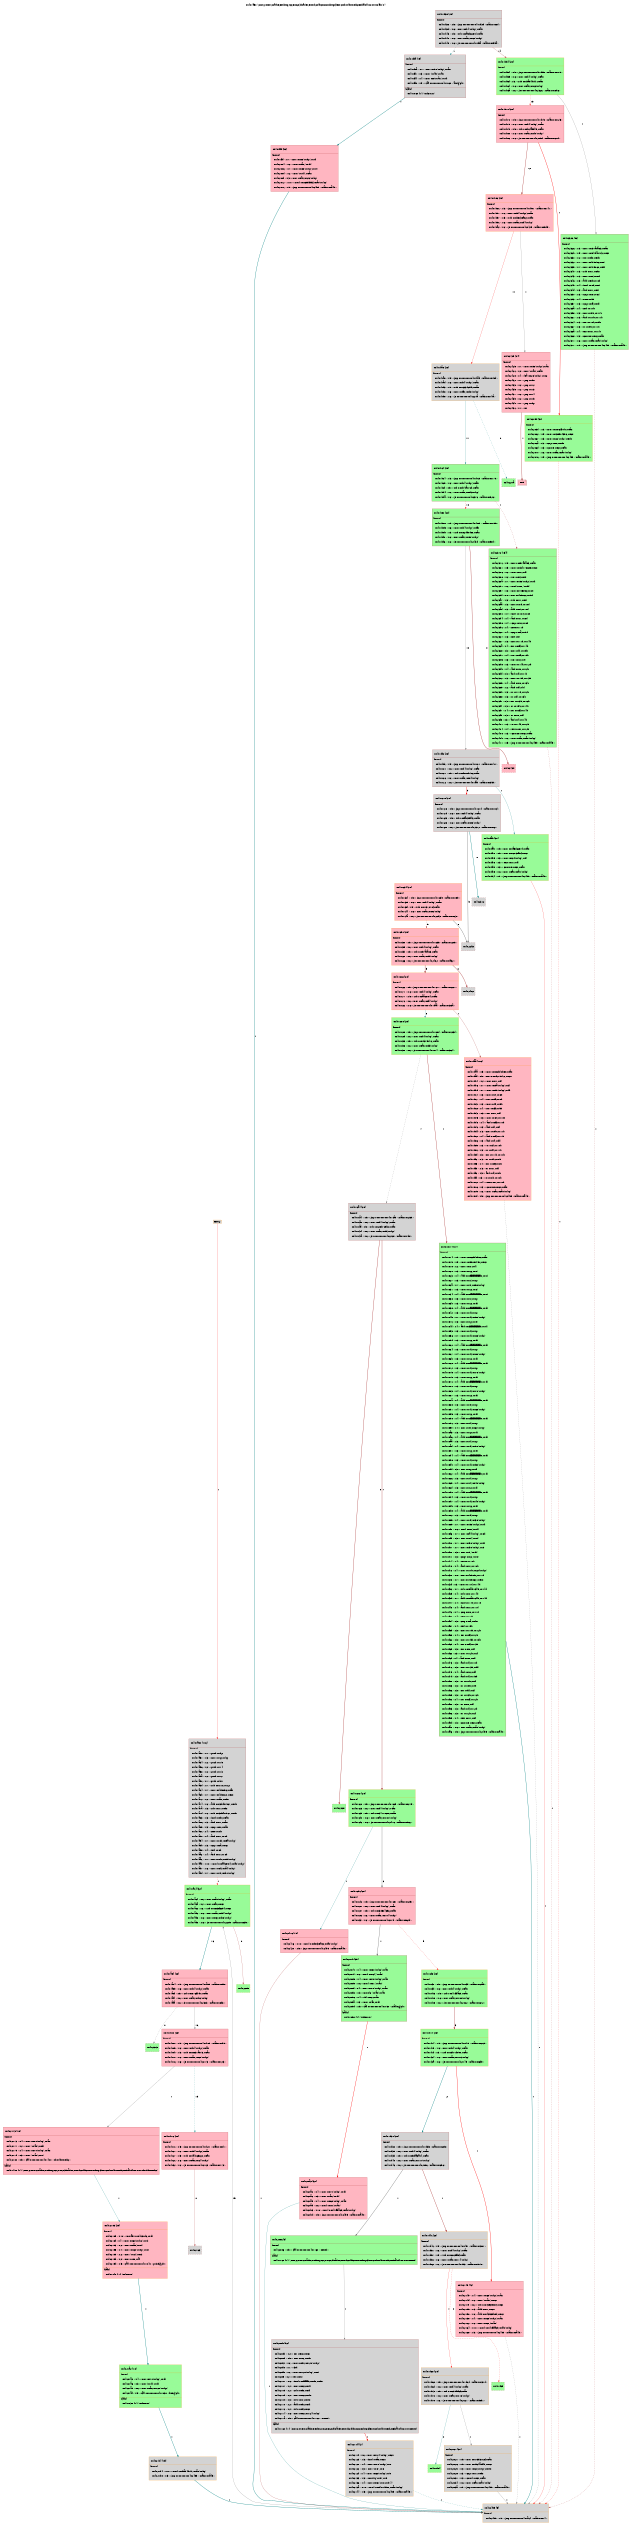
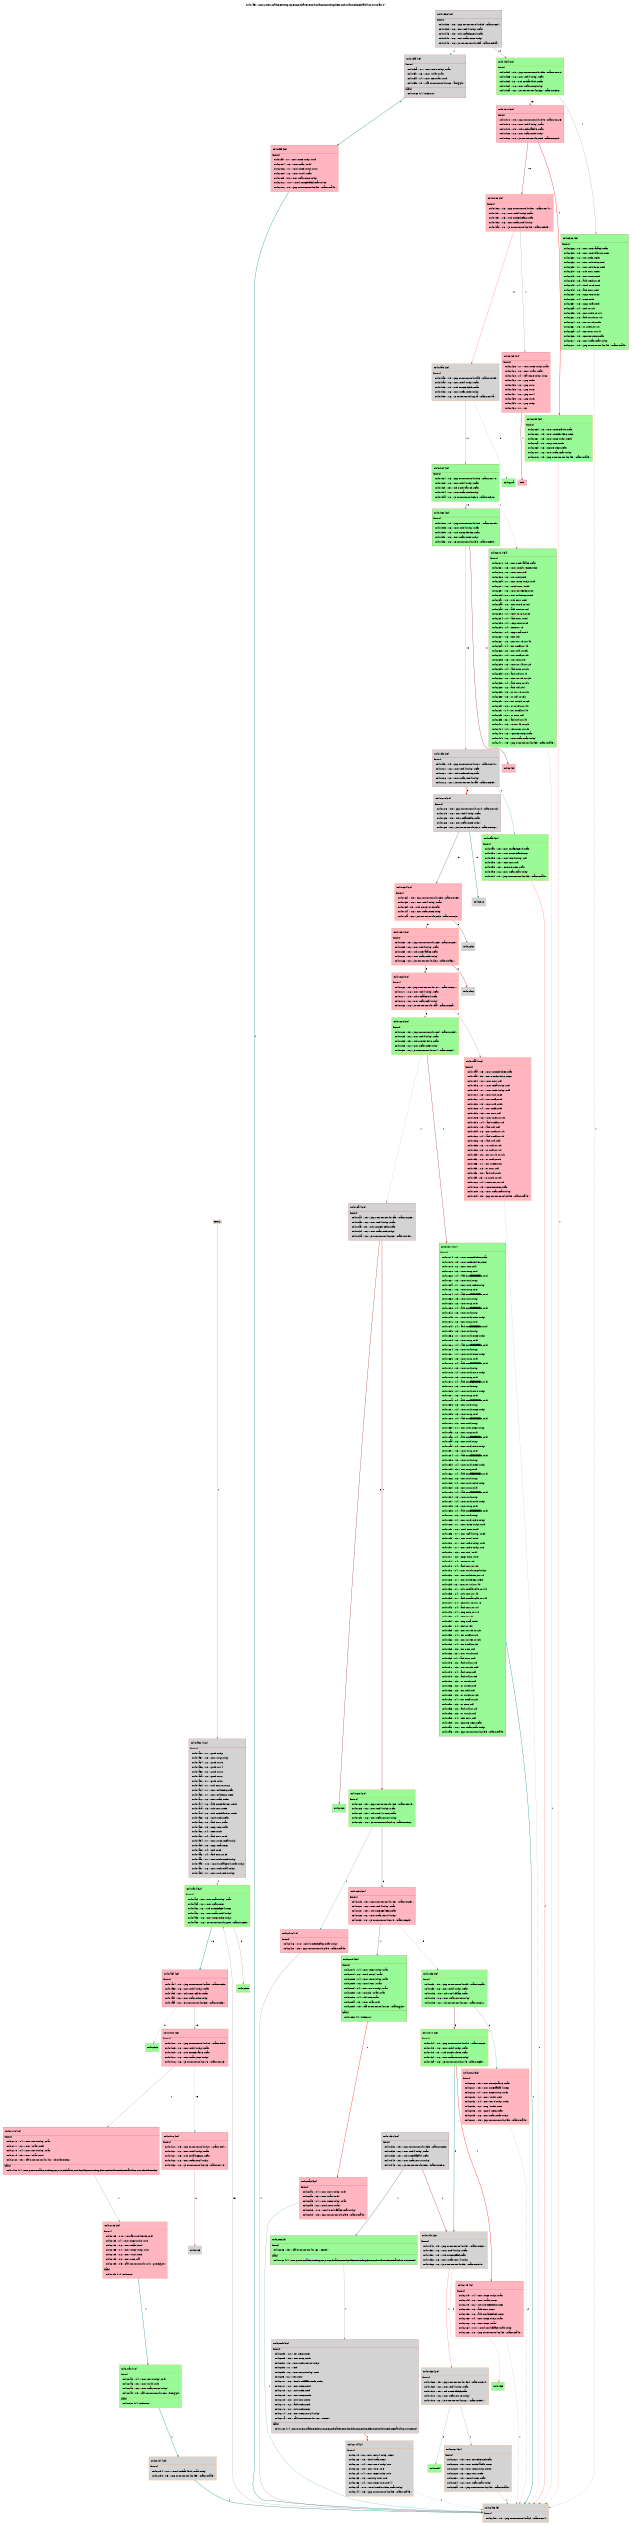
(468, 886) -> (448, 857)
none -> (495, 2097)
(435, 2098) -> (454, 2148)
